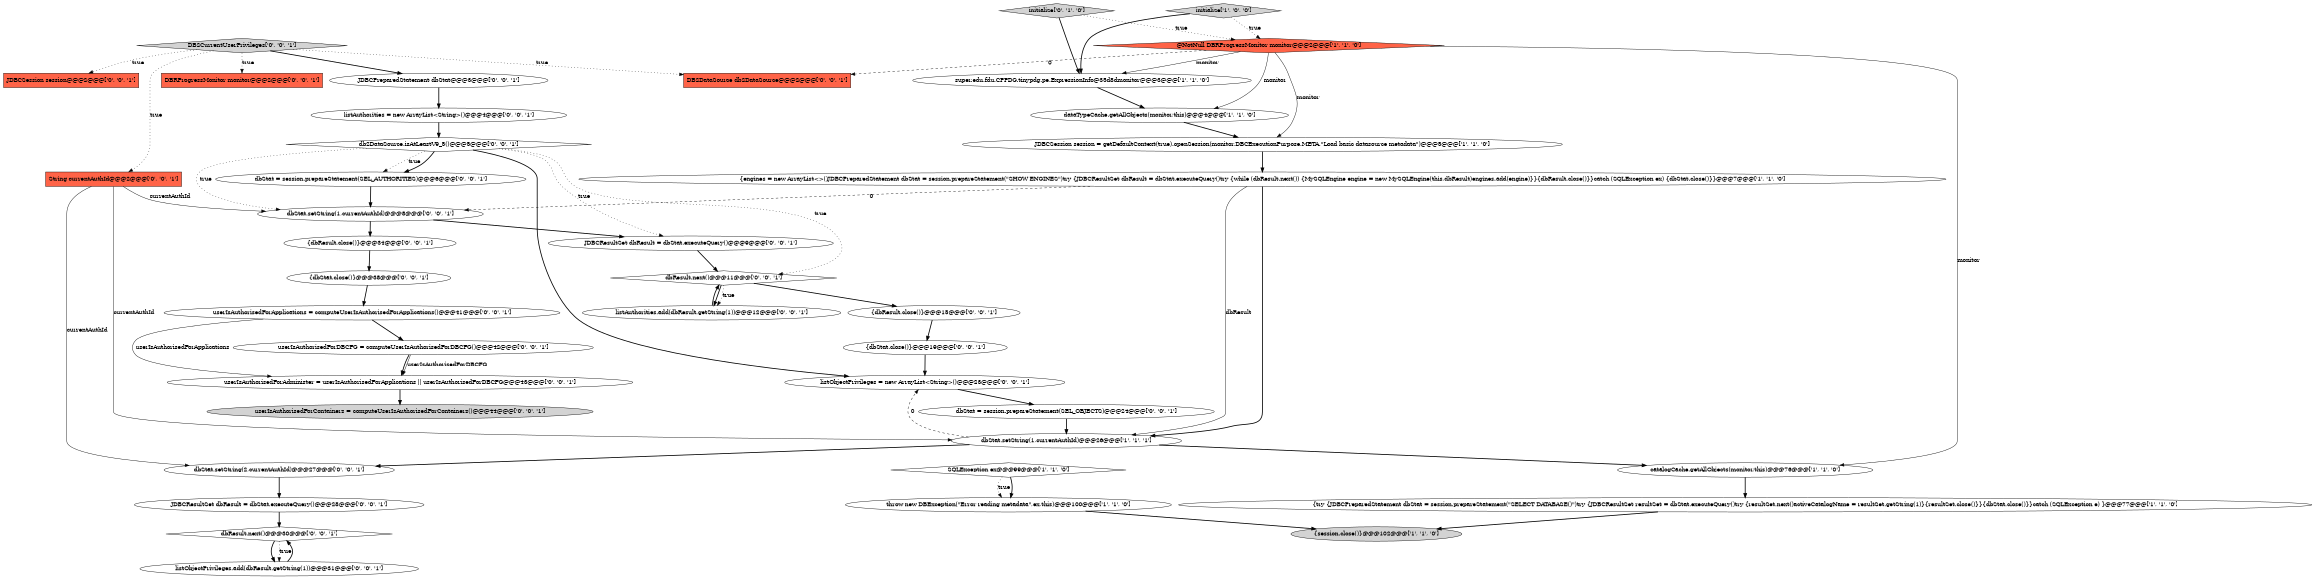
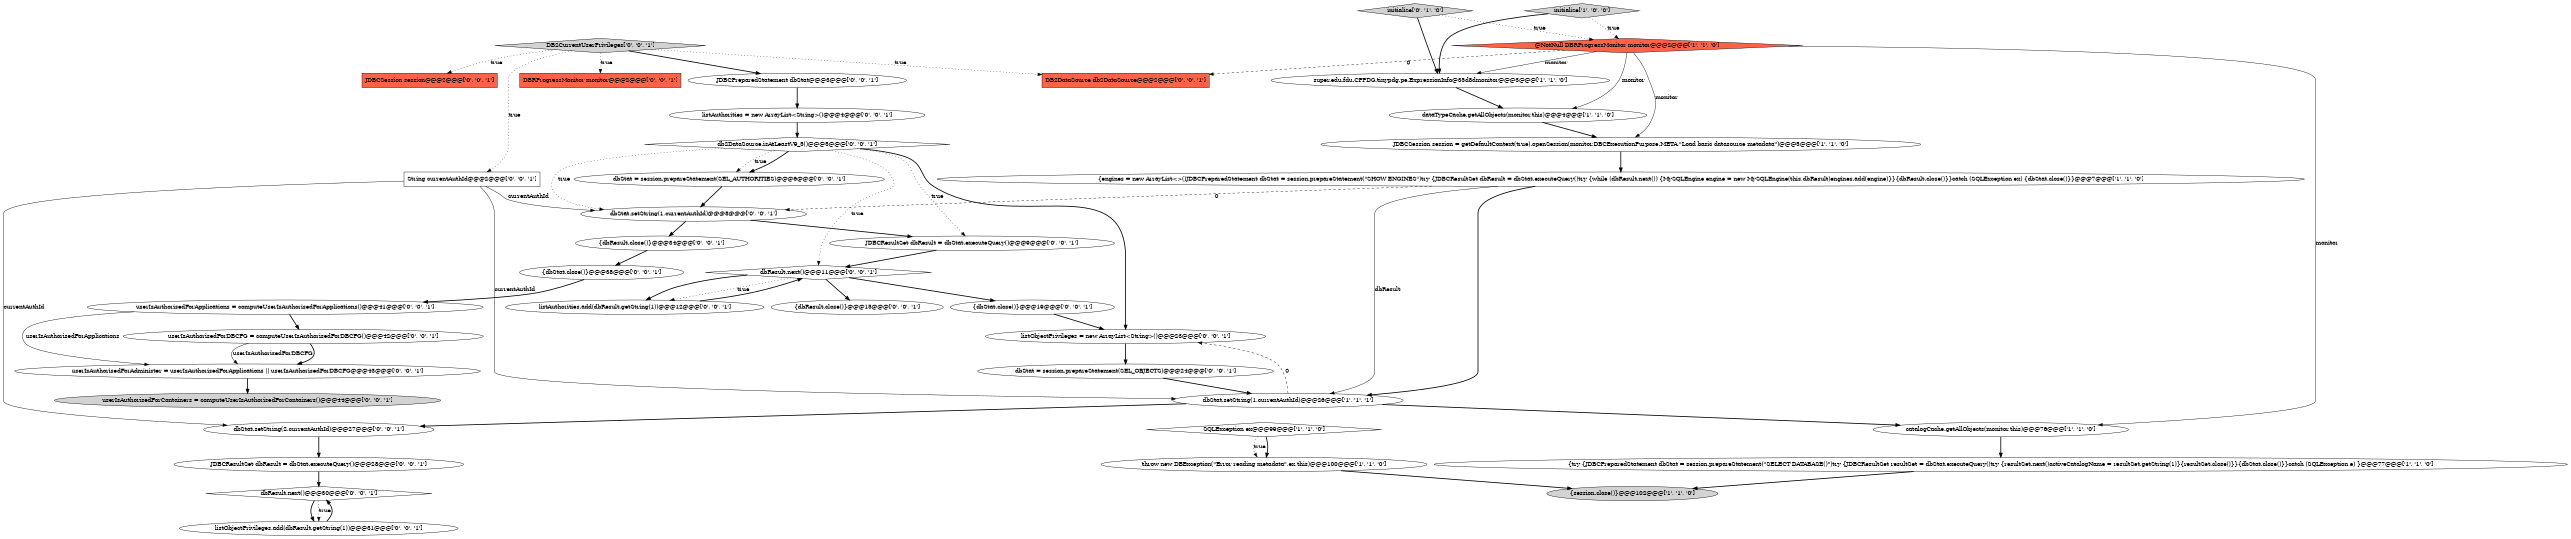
(114, 179) -> (472, 179)
(930, 328) -> (920, 289)
